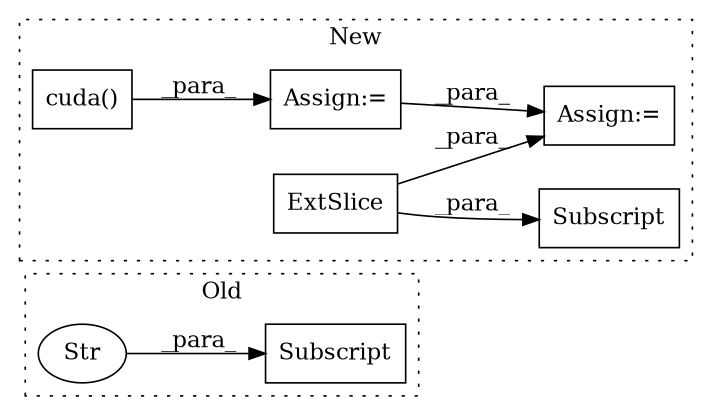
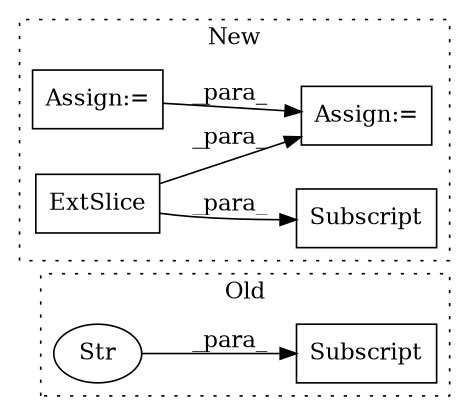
(82, 99) -> none
